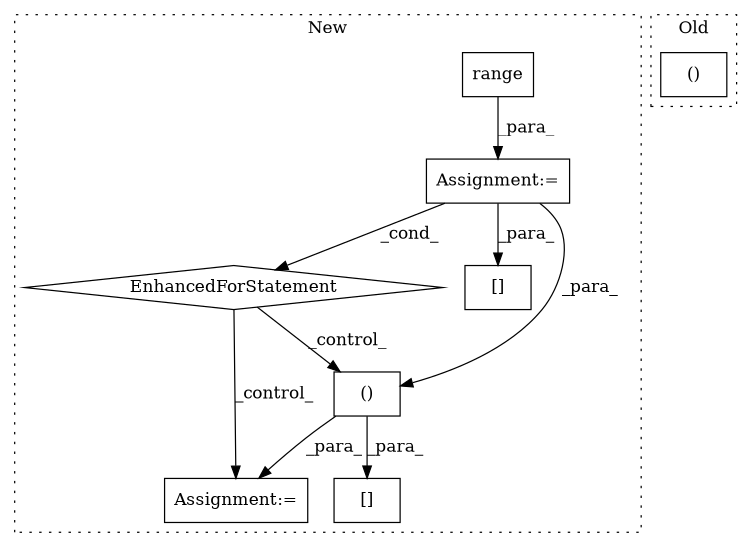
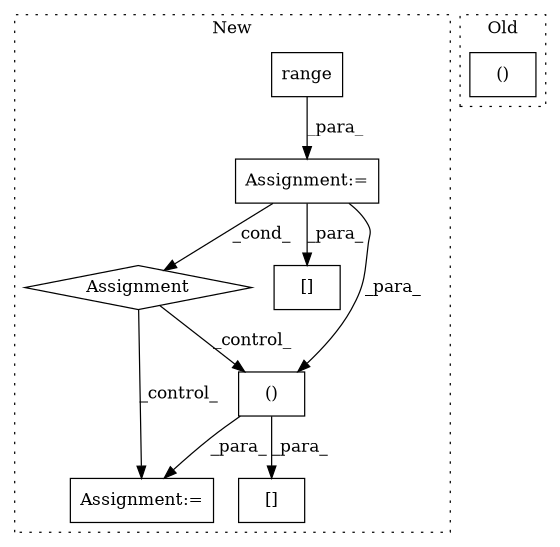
(234, 288) -> (138, 288)
